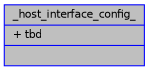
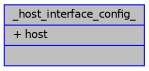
(28, 35) -> (30, 35)
